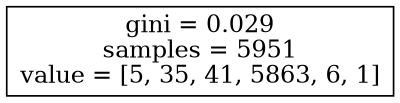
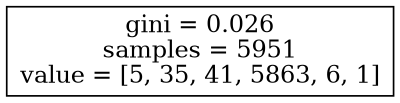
(200, 51) -> (200, 51)
